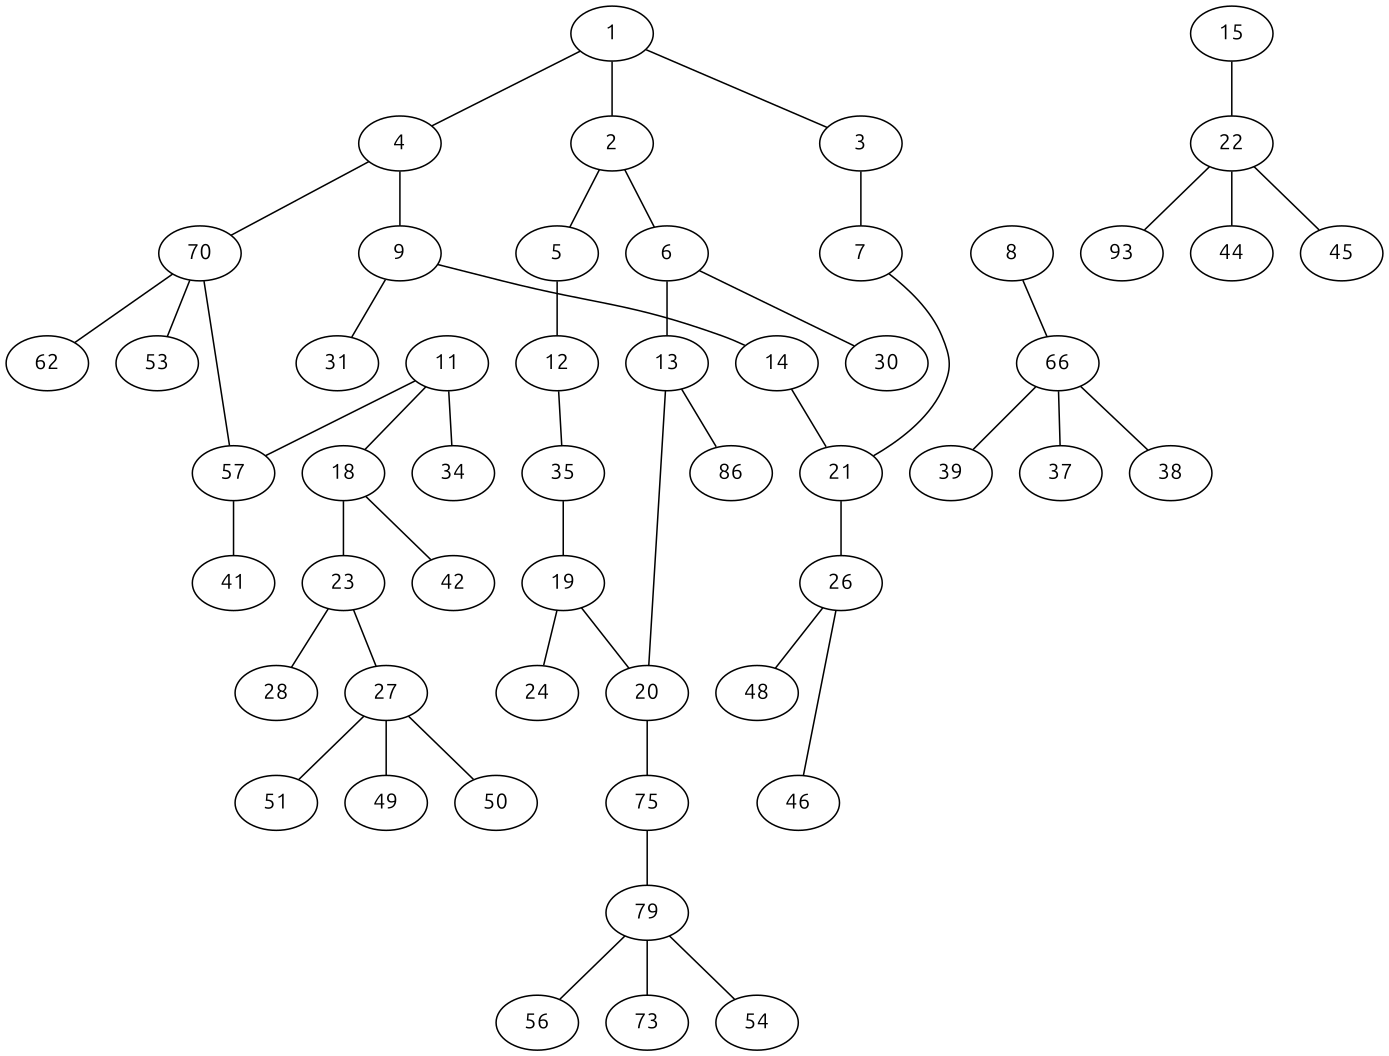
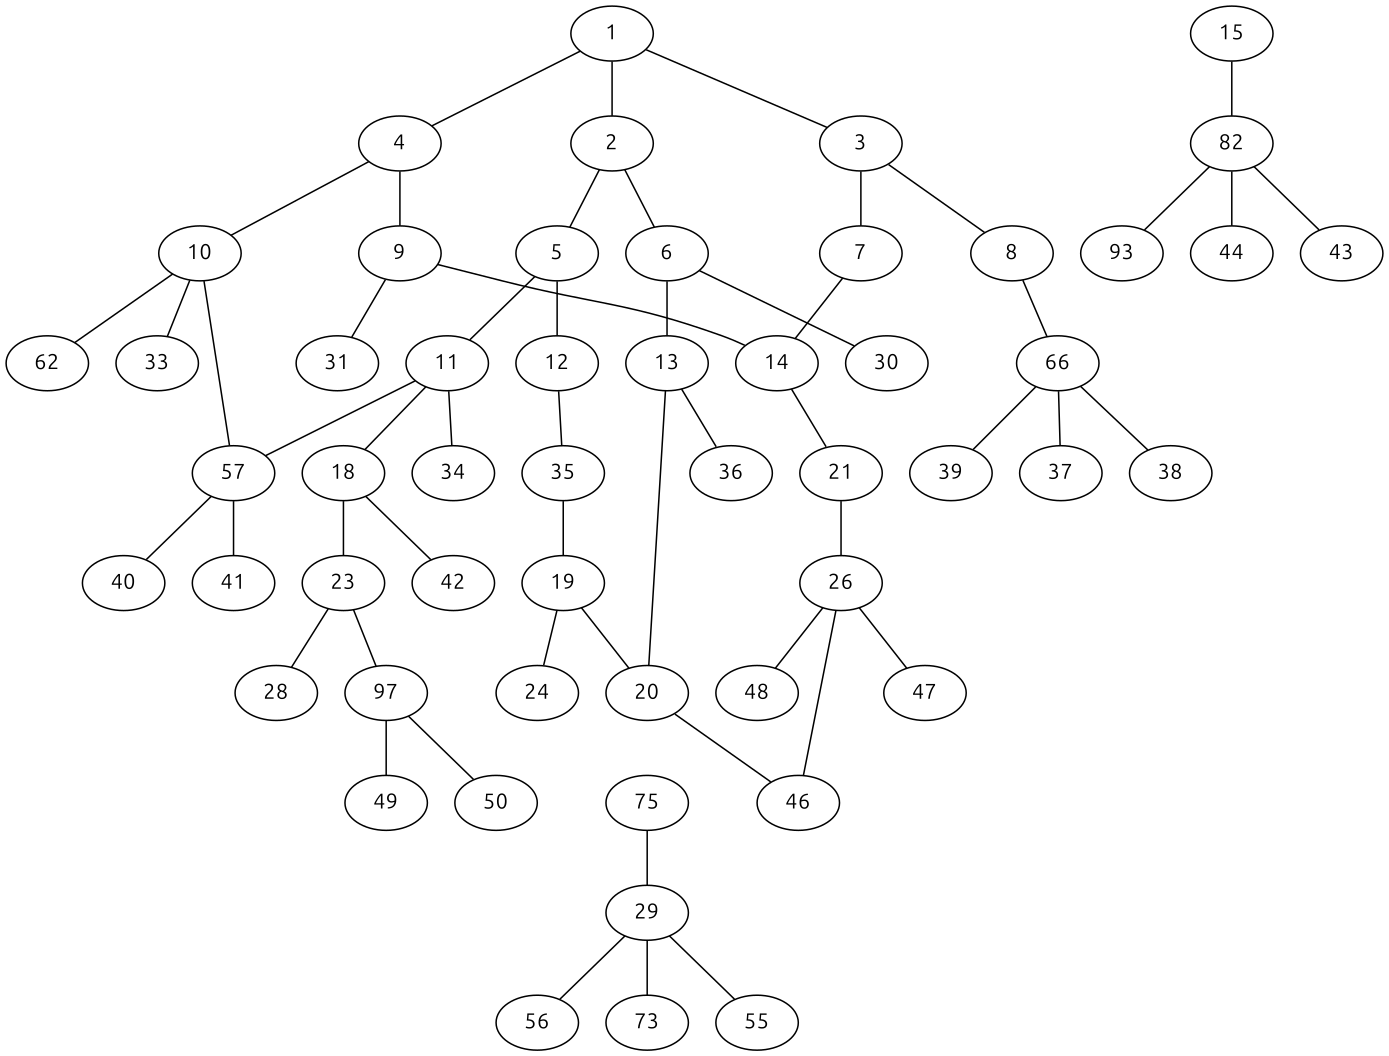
(1232, 143) -> (1232, 143)
none -> (937, 198)
(200, 253) -> (200, 253)
(1342, 253) -> (1342, 253)
none -> (502, 308)
(157, 363) -> (157, 363)
(949, 370) -> (819, 308)
(731, 473) -> (731, 473)
none -> (124, 583)
(386, 693) -> (386, 693)
none -> (925, 693)
(647, 748) -> (723, 748)
(276, 803) -> none
(647, 913) -> (647, 913)
(757, 1023) -> (757, 1023)
